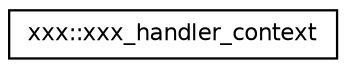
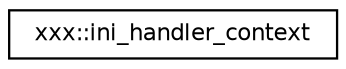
(173, 34) -> (173, 34)
